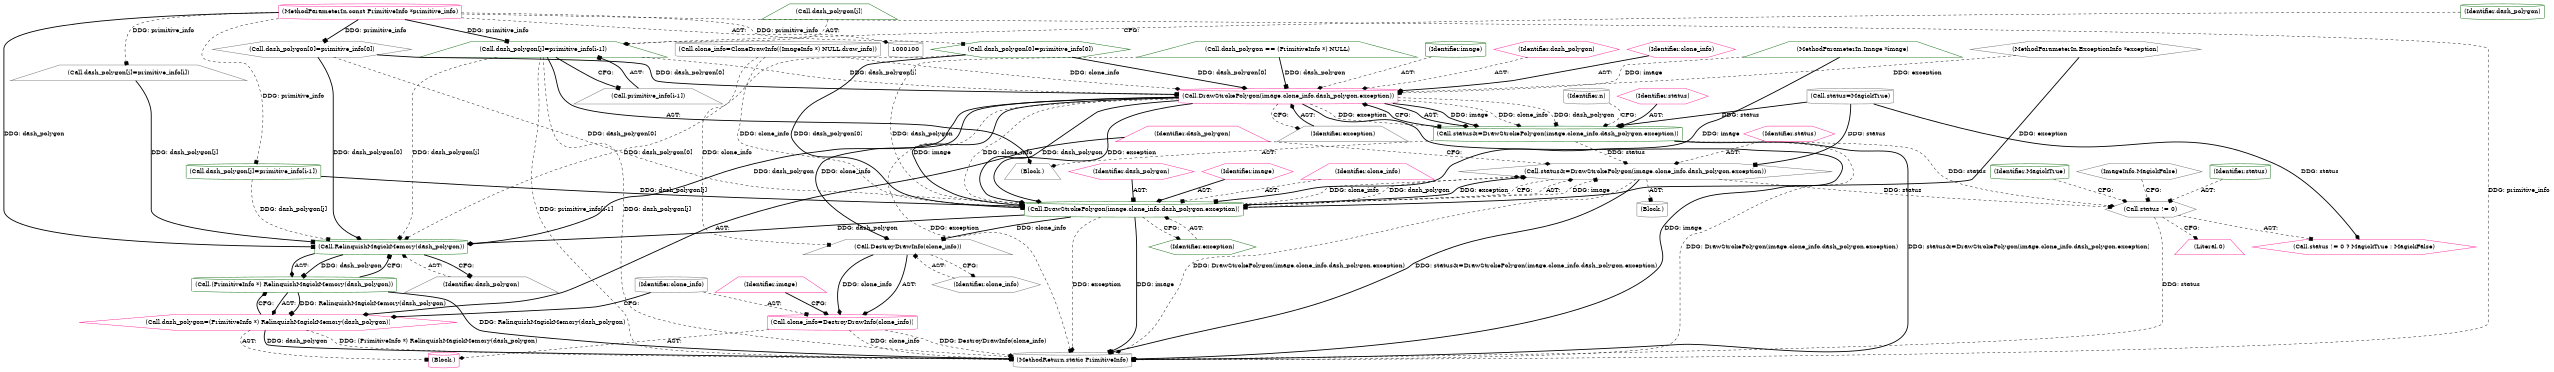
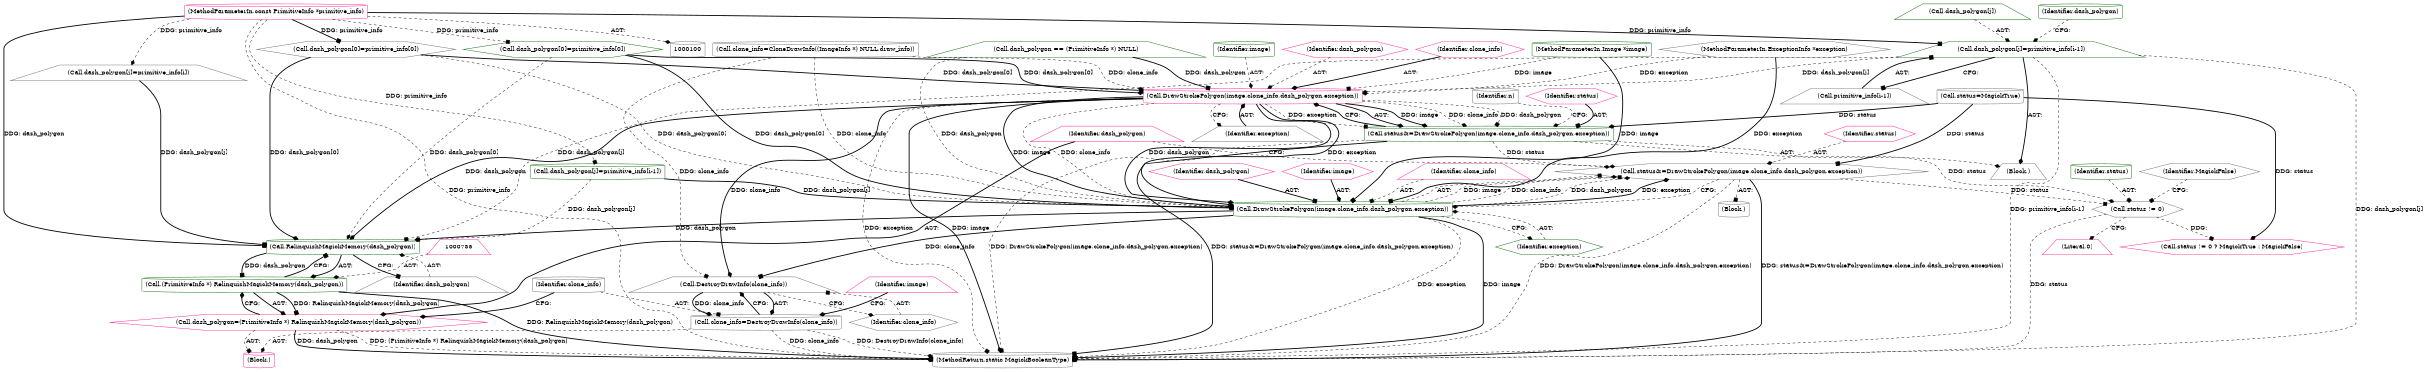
(160, 19) -> (155, 31)
(1853, 49) -> (1592, 49)
(2030, 172) -> none
(2139, 172) -> (2200, 172)
(2272, 228) -> (2200, 228)
none -> (459, 247)
none -> (752, 306)
(842, 322) -> (766, 322)
(1072, 360) -> (1003, 360)
